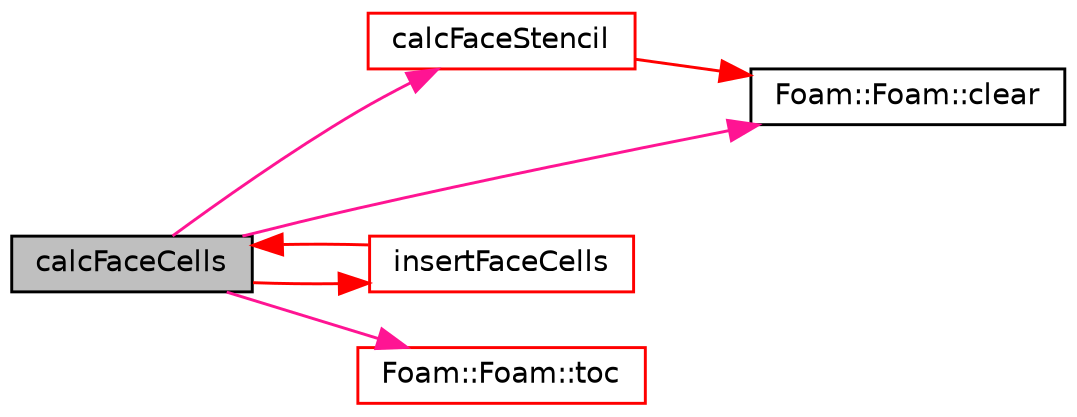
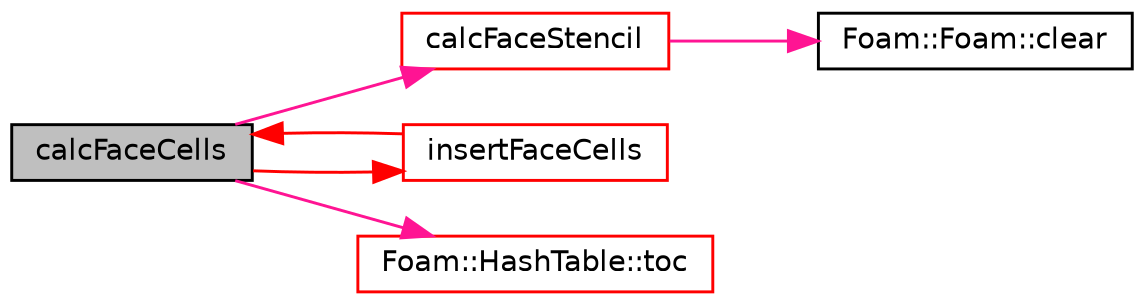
(678, 65) -> (729, 41)
(485, 180) -> none
(502, 375) -> (535, 264)
